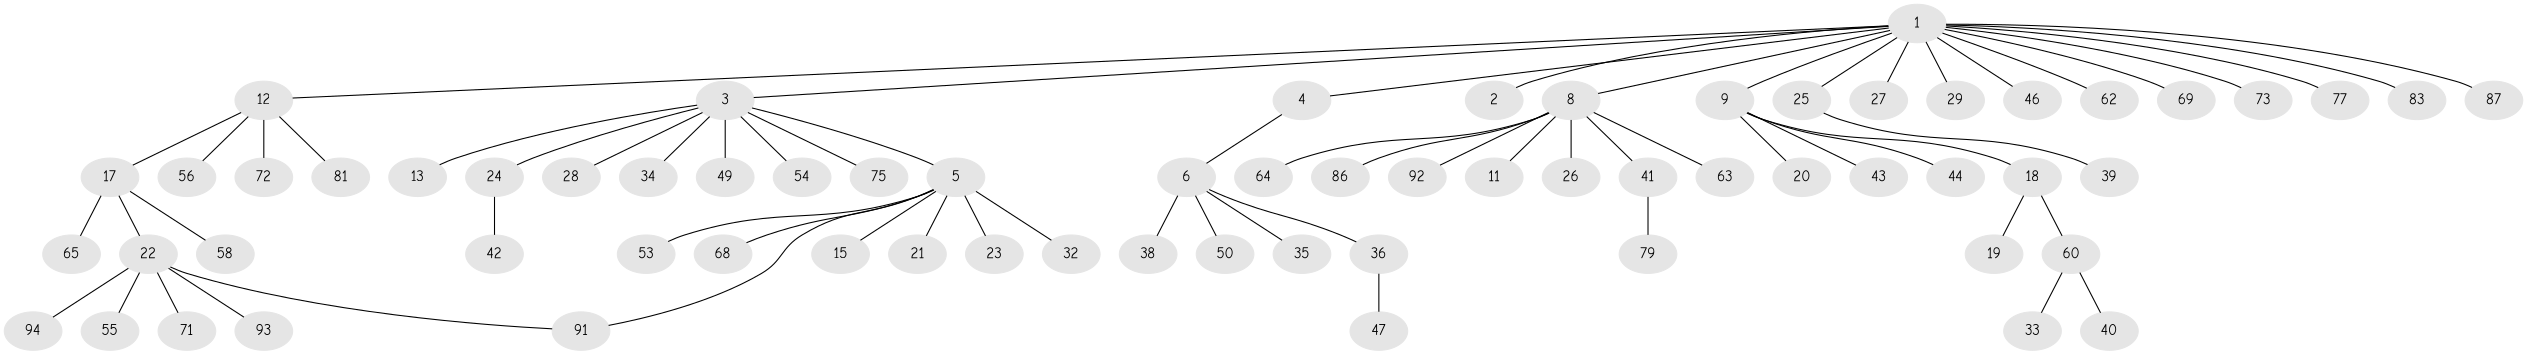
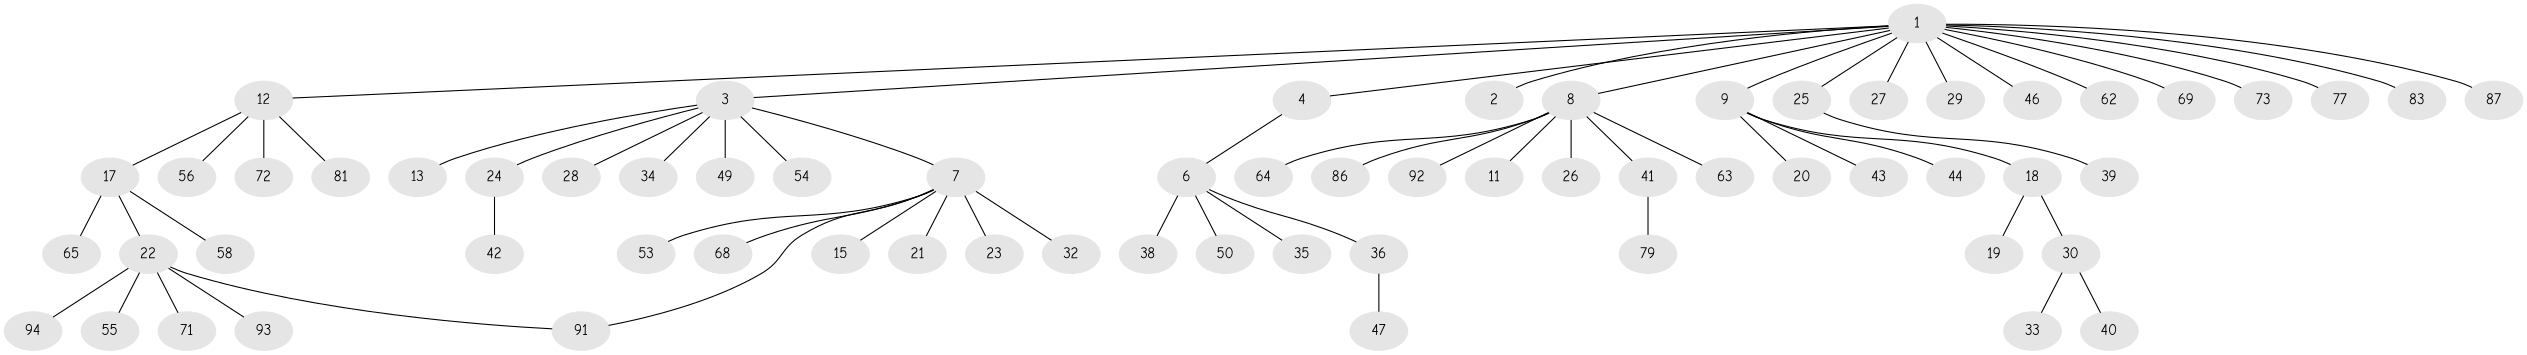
(879, 177) -> none
(956, 177) -> (956, 177)
(2071, 254) -> (2071, 254)
